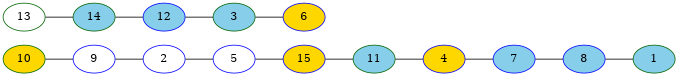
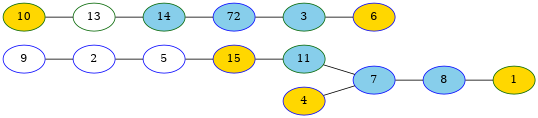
(164, 17) -> (234, 17)
(59, 59) -> (59, 17)
(409, 59) -> (339, 70)
(654, 59) -> (514, 80)
